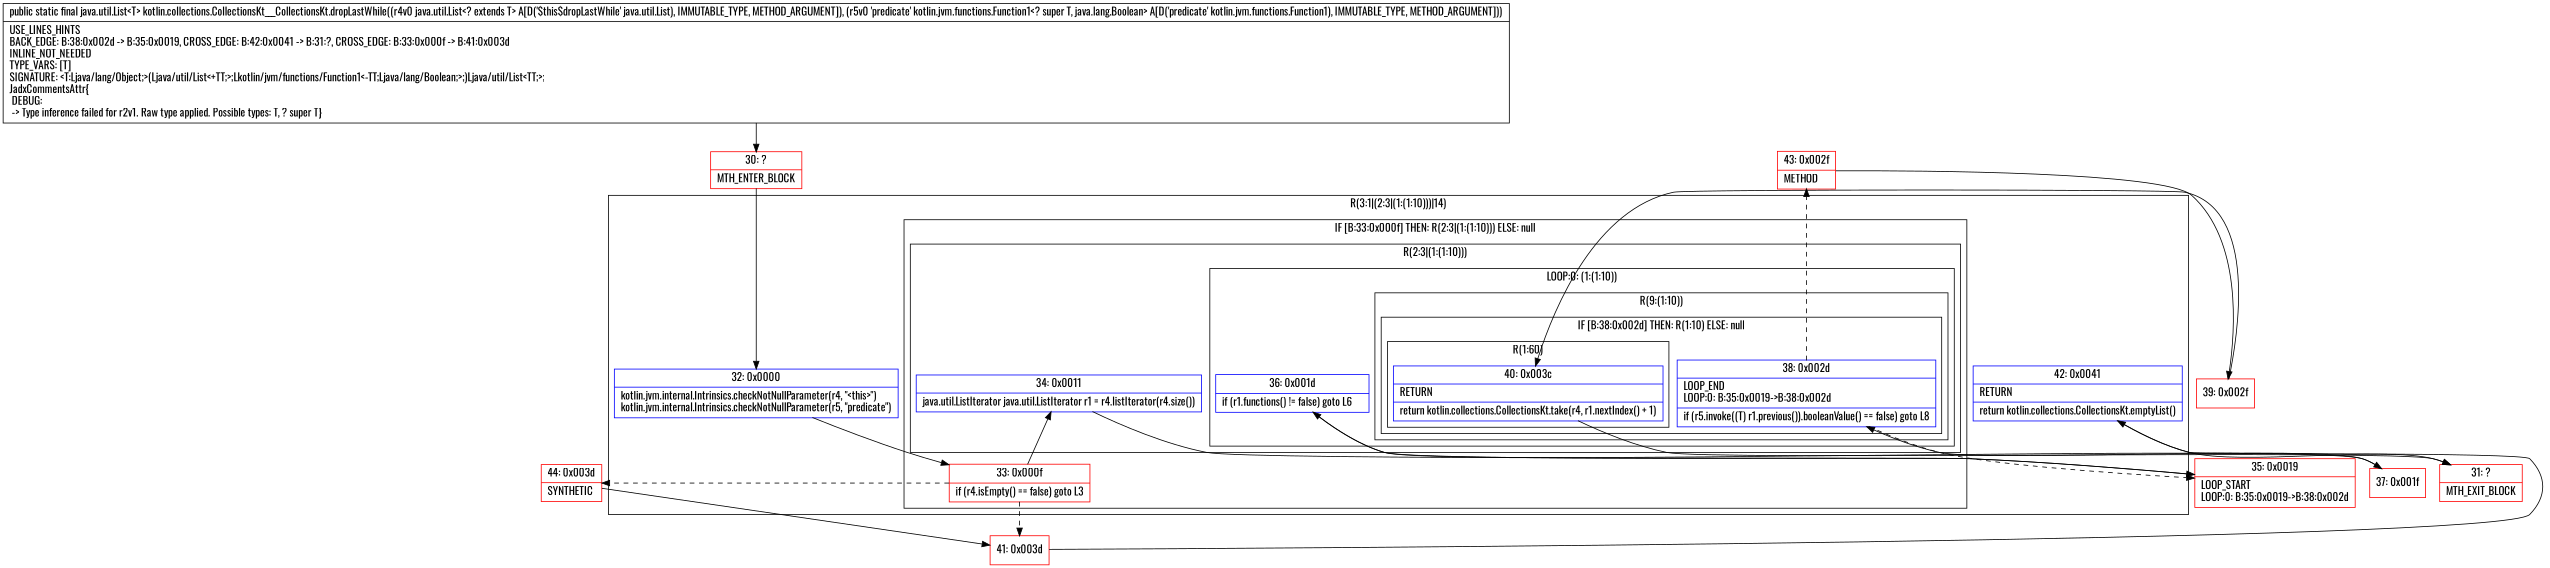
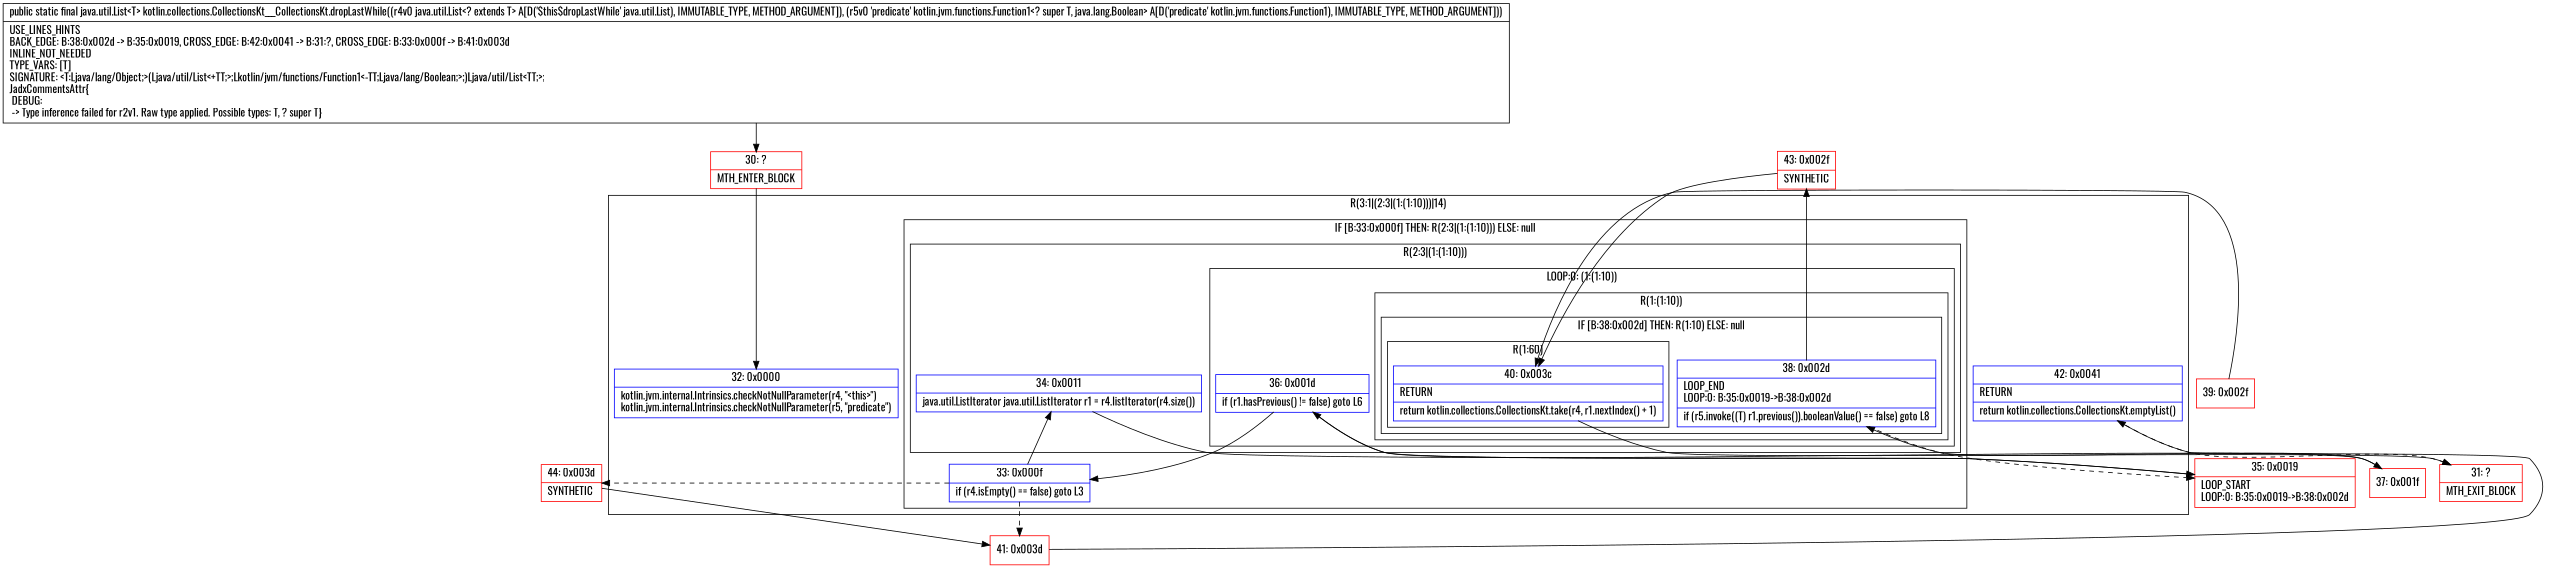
(1801, 179) -> (1806, 179)
(2108, 179) -> (1630, 225)
(1806, 279) -> (1806, 279)
(1661, 302) -> (1661, 302)
(1287, 402) -> (1292, 402)
(876, 442) -> (1192, 460)
(2277, 457) -> (2277, 457)
(1020, 483) -> (1020, 483)
